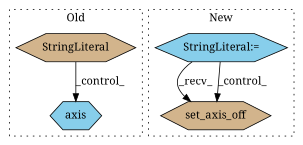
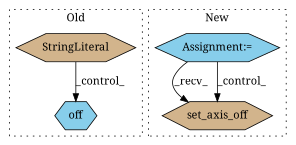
(221, 48) -> (217, 48)
(76, 116) -> (76, 116)
